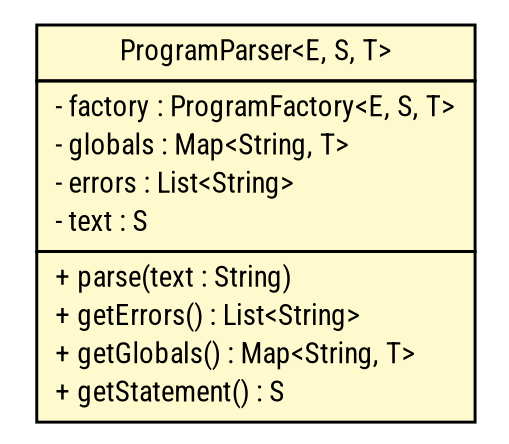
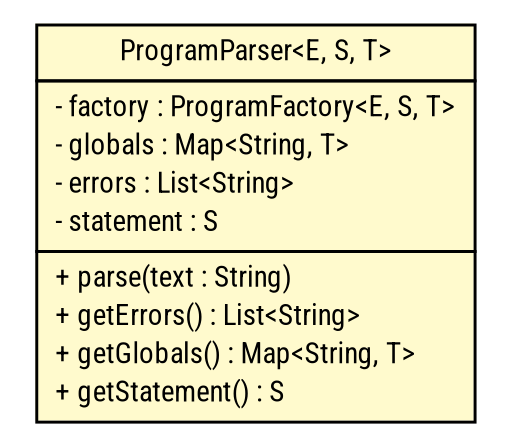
(103, 222) -> (138, 222)
